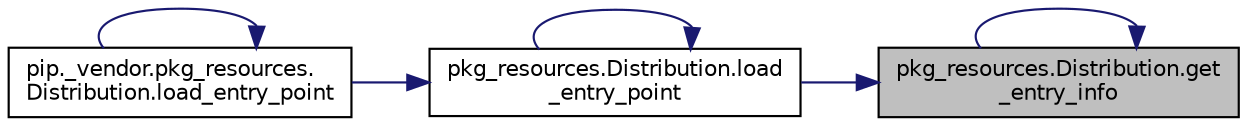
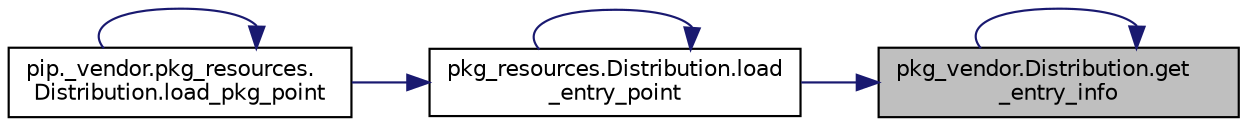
(180, 82) -> (180, 82)
(1059, 82) -> (1059, 82)
